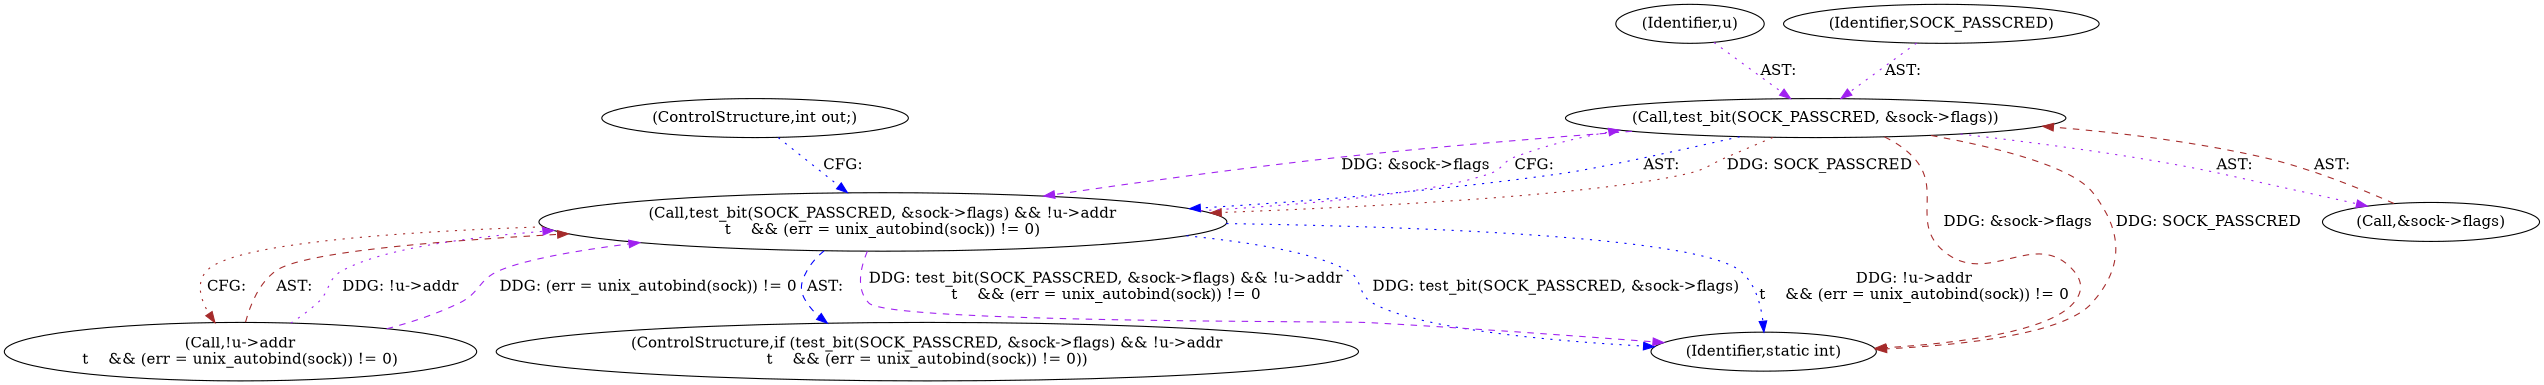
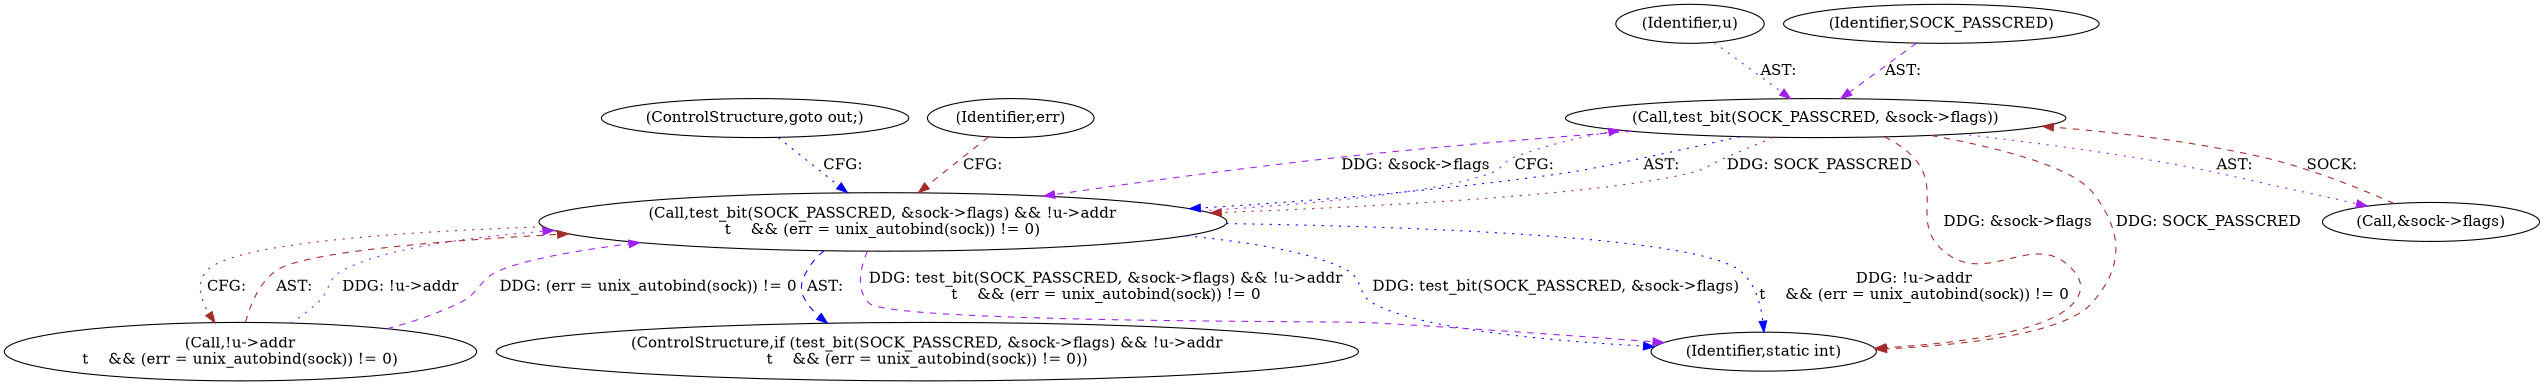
(1883, 68) -> (1883, 68)
(755, 118) -> (755, 118)
none -> (1011, 118)
(2335, 165) -> (2335, 165)
